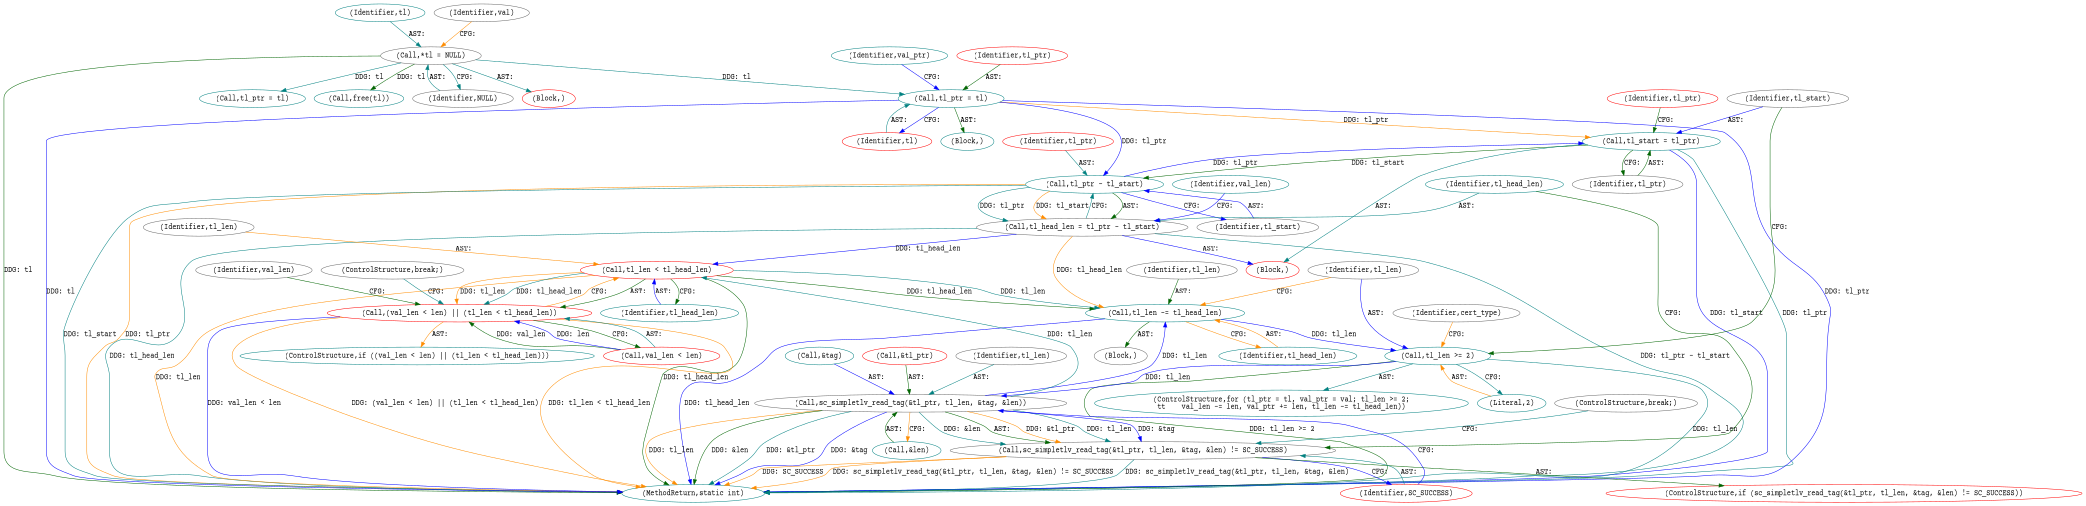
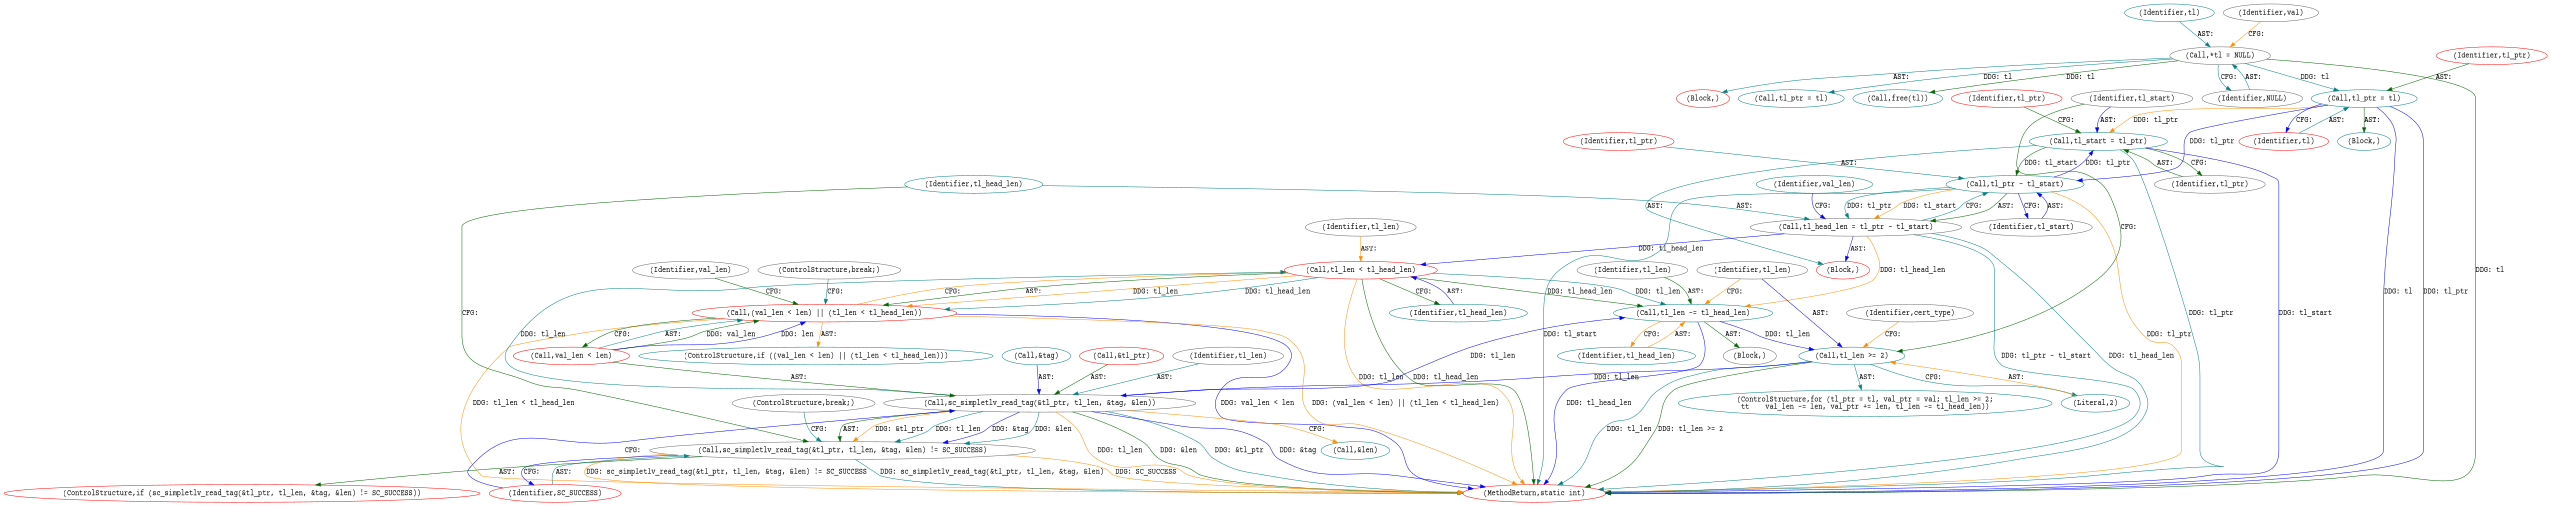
(889, 56) -> none
(885, 429) -> (781, 380)
(693, 493) -> (1534, 493)
